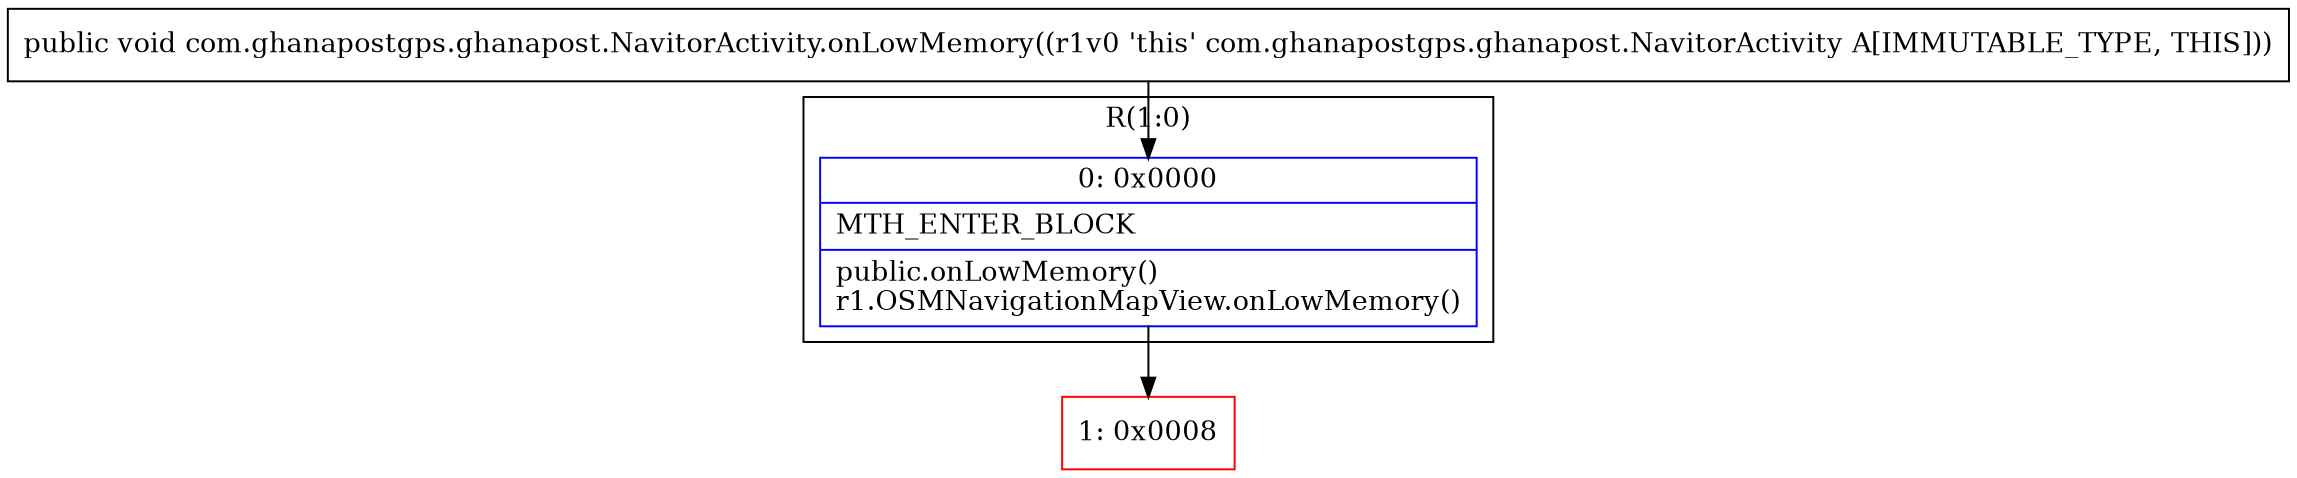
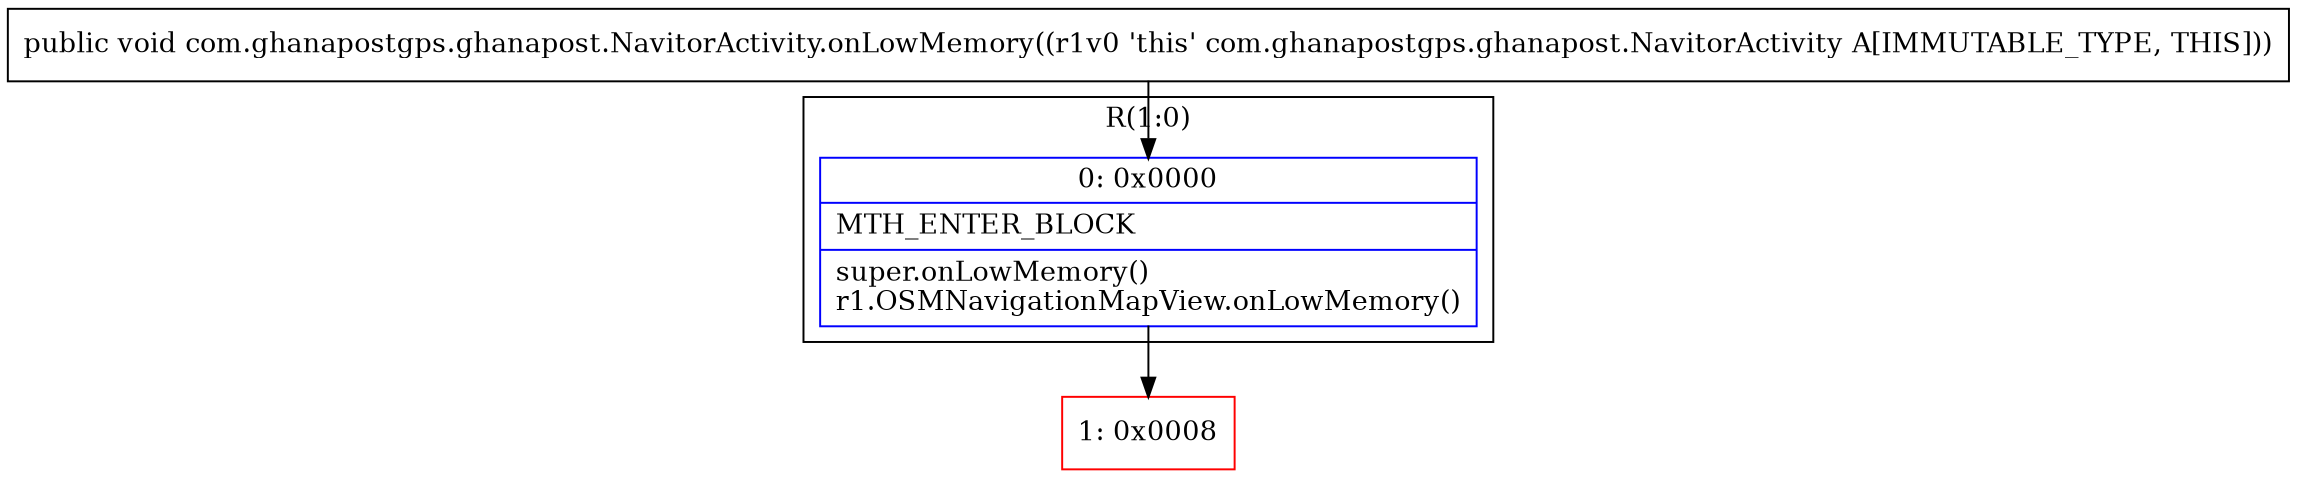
(997, 272) -> (993, 272)
